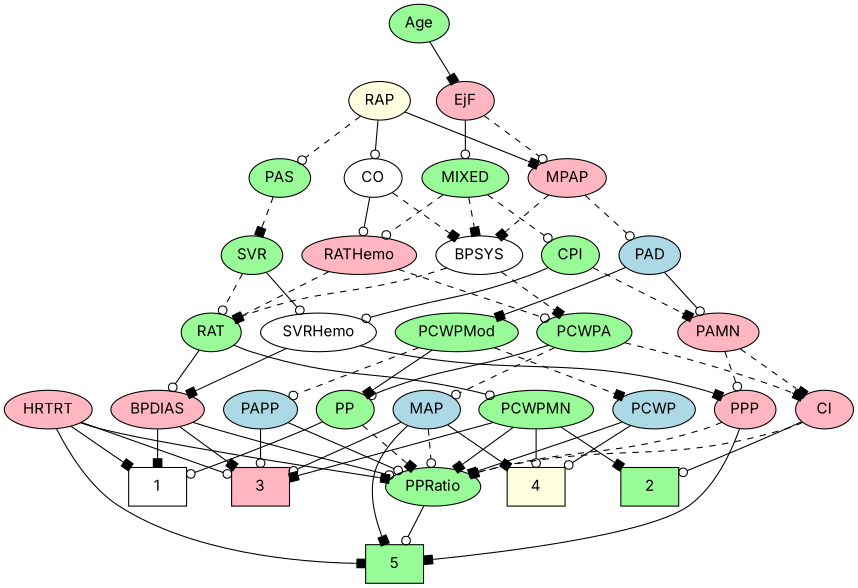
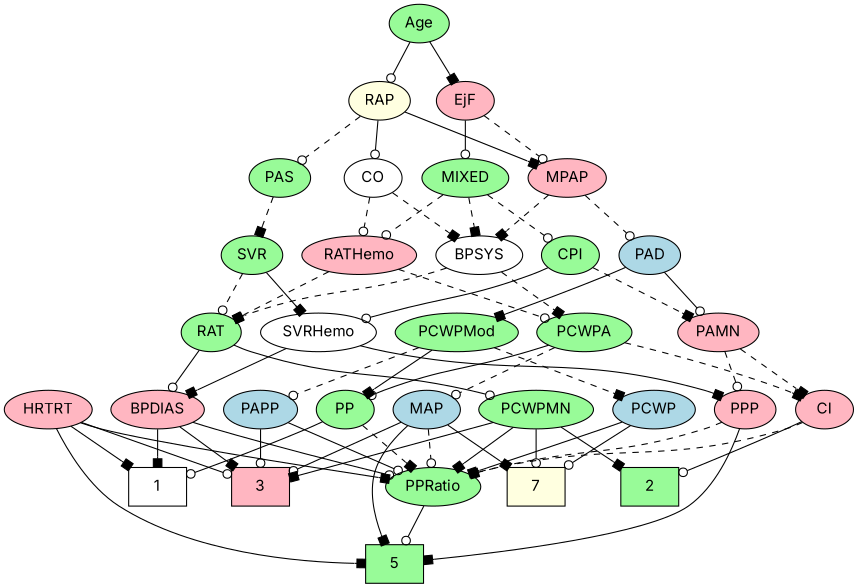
none -> (402, 58)
(367, 212) -> (367, 212)
(281, 289) -> (281, 289)
(536, 487) -> (536, 487)
